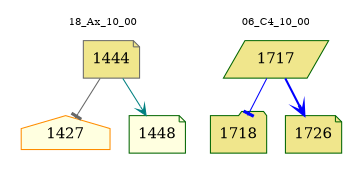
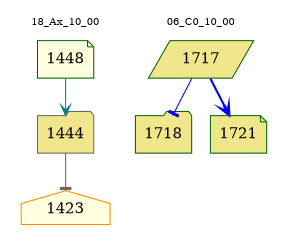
(276, 22) -> (201, 22)
(111, 59) -> (66, 134)
(132, 93) -> (66, 92)
(66, 134) -> (66, 209)
(314, 134) -> (239, 134)
